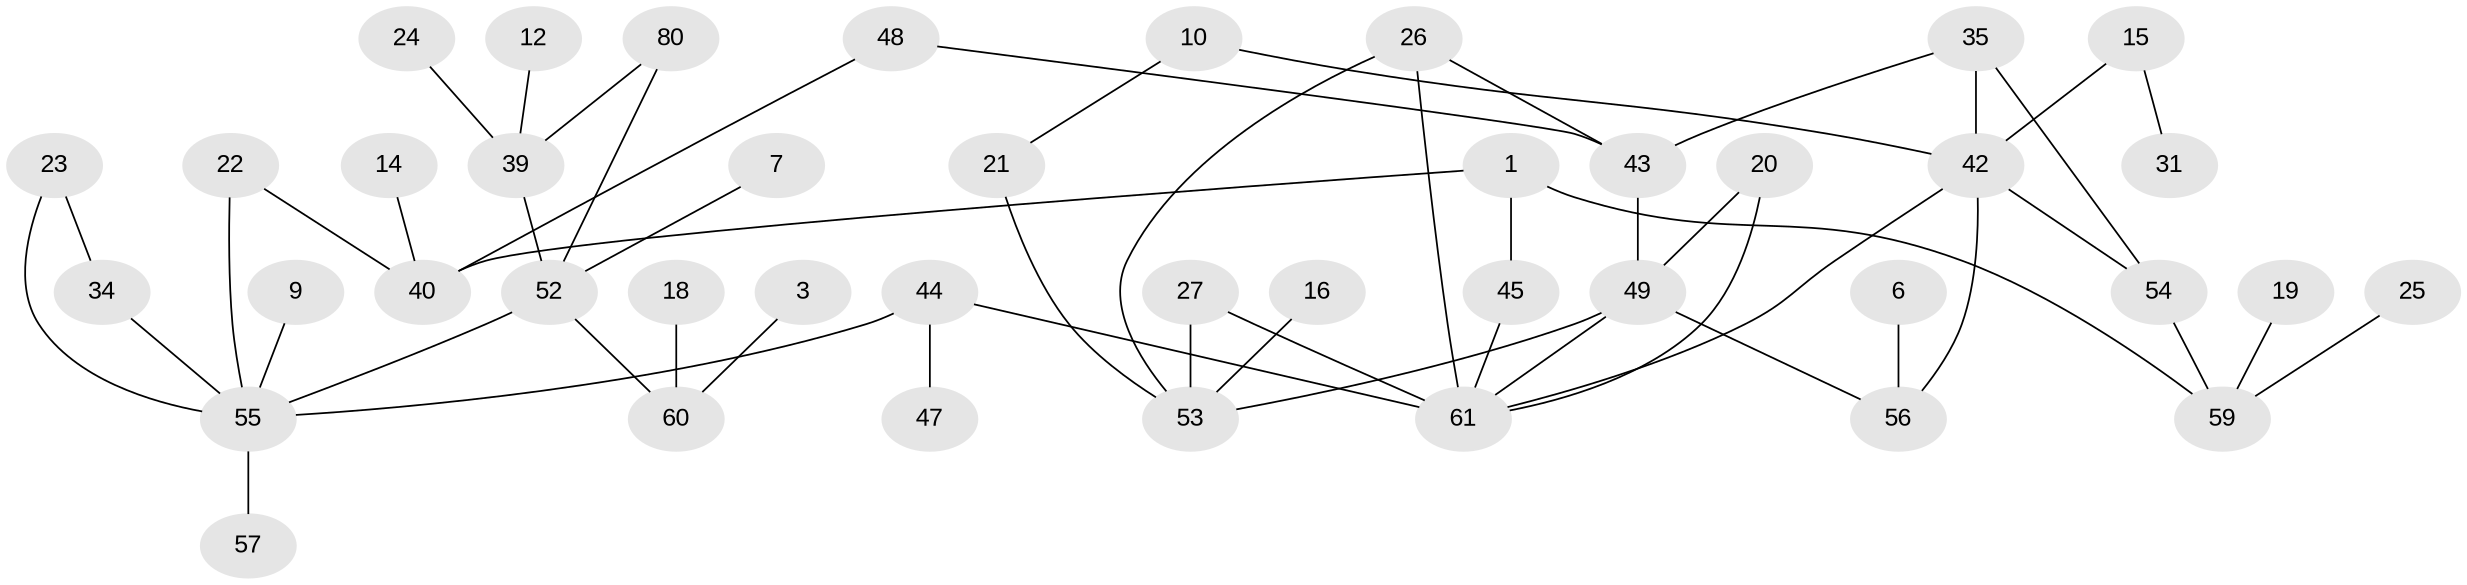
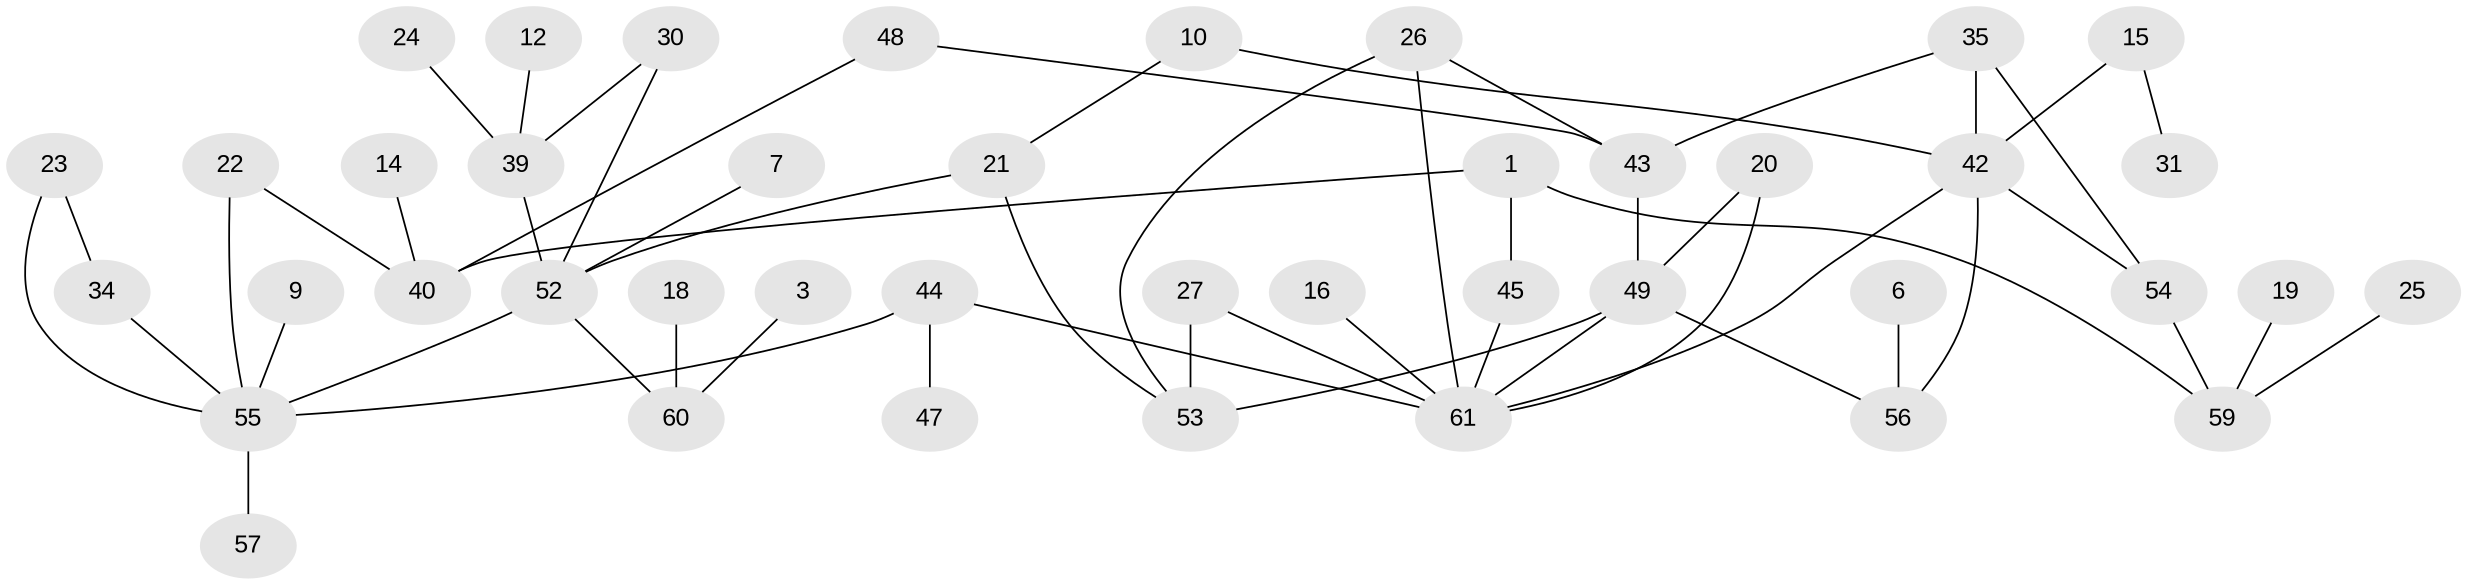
(671, 39) -> (671, 39)
none -> (766, 215)
(1254, 356) -> (1391, 356)
